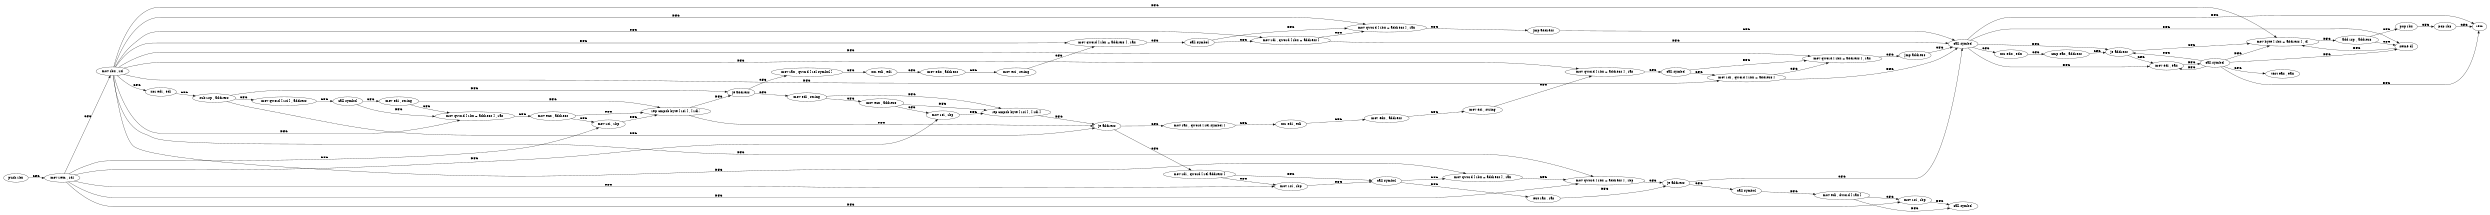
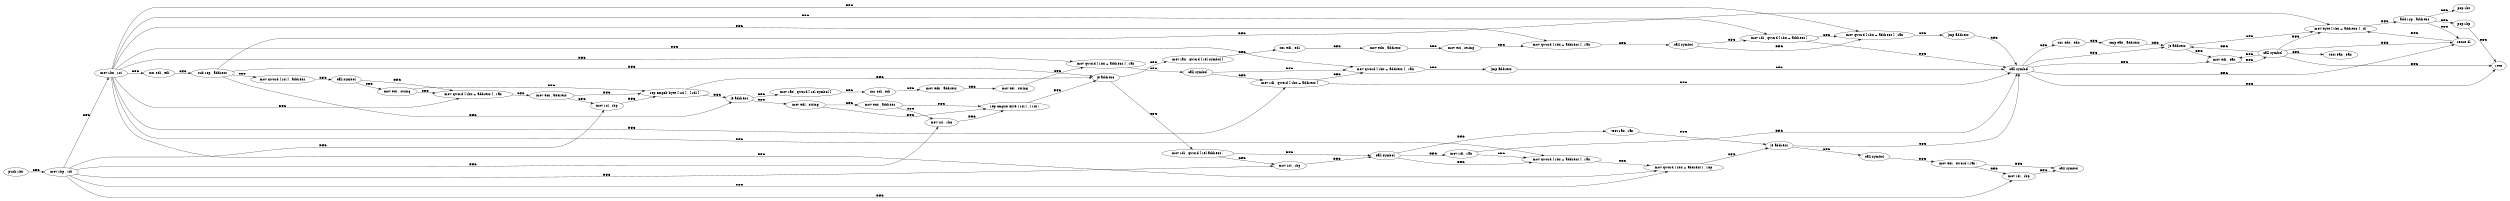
(1180, 7) -> (1269, 35)
(2464, 25) -> (2484, 40)
(2424, 27) -> (2443, 22)
none -> (1461, 154)
(62, 178) -> (61, 172)
